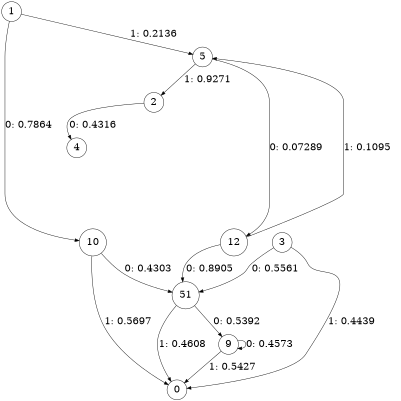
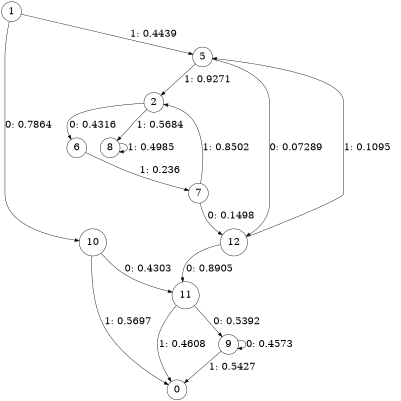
(158, 34) -> (158, 34)
(77, 148) -> (77, 148)
none -> (110, 148)
none -> (198, 193)
(282, 242) -> none
(186, 295) -> (186, 295)
